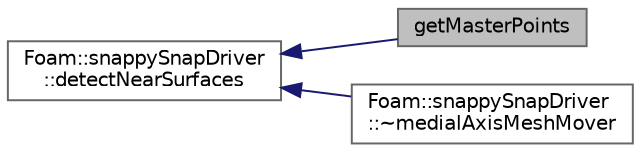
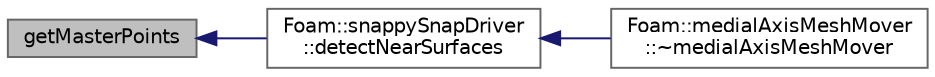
(350, 45) -> (242, 38)
(492, 114) -> (769, 38)
